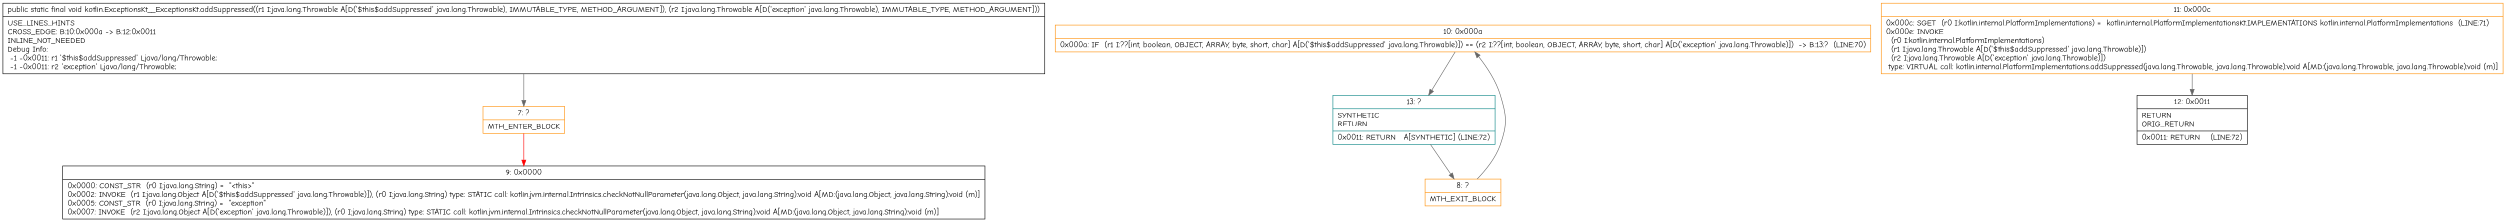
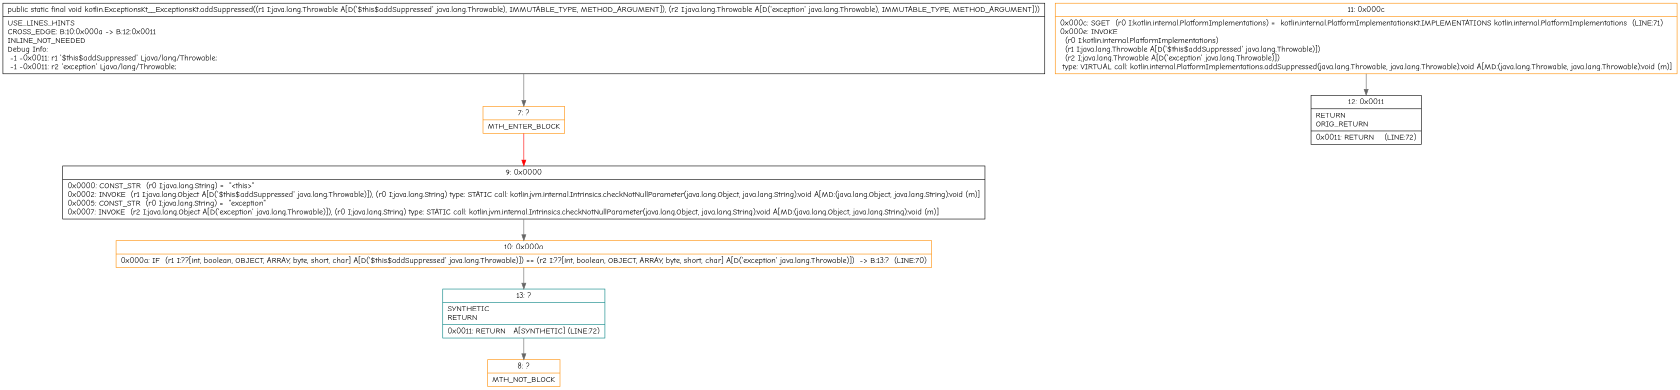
(1505, 119) -> (524, 227)
(1463, 199) -> (524, 379)
